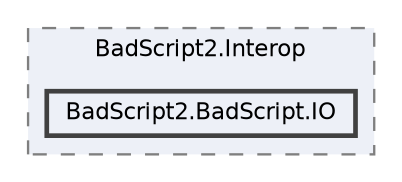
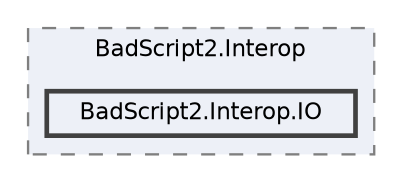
(201, 113) -> (201, 113)
